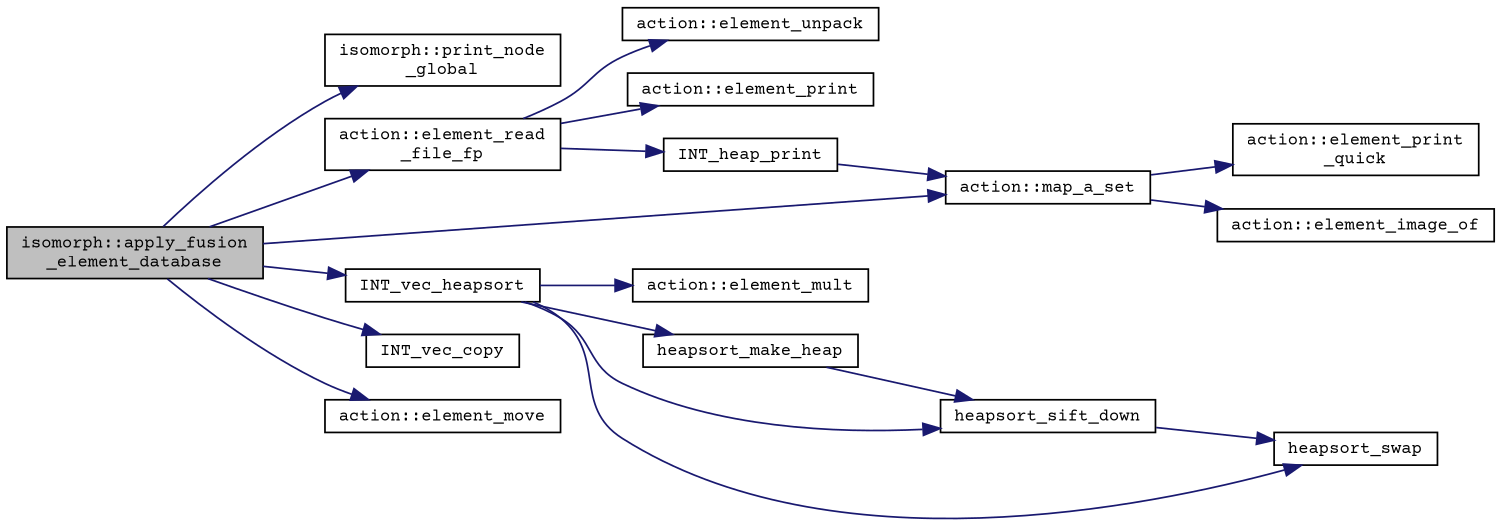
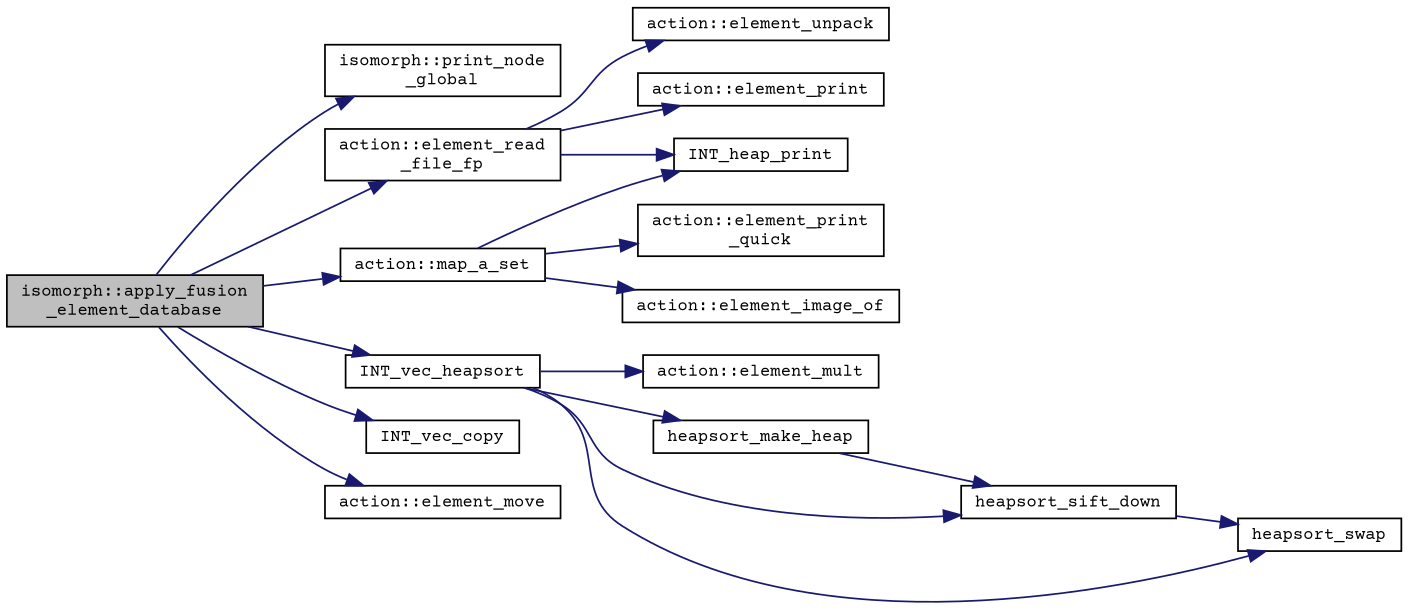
(883, 169) -> (569, 208)
